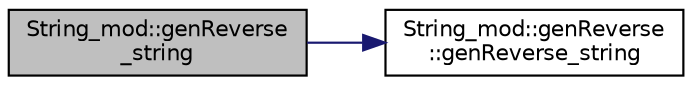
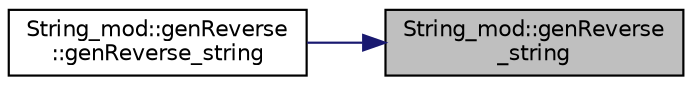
(335, 43) -> (335, 43)
